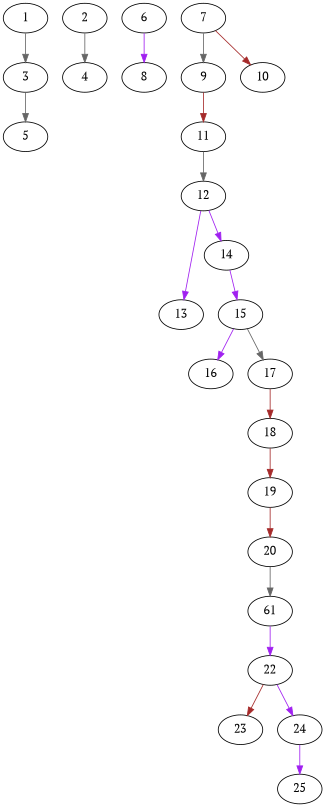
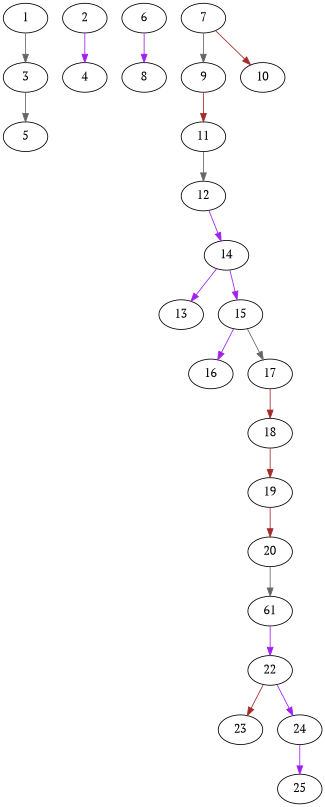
(85, 44) -> (85, 44)
(193, 251) -> (206, 282)
